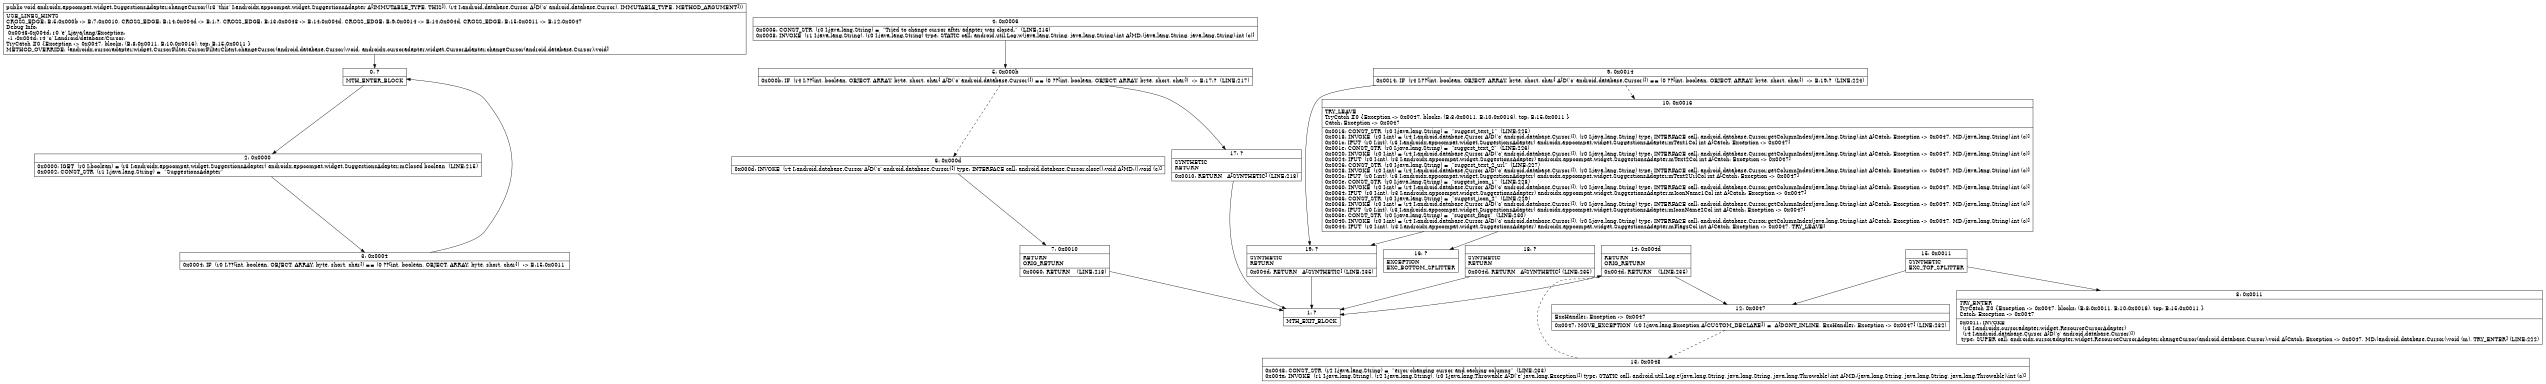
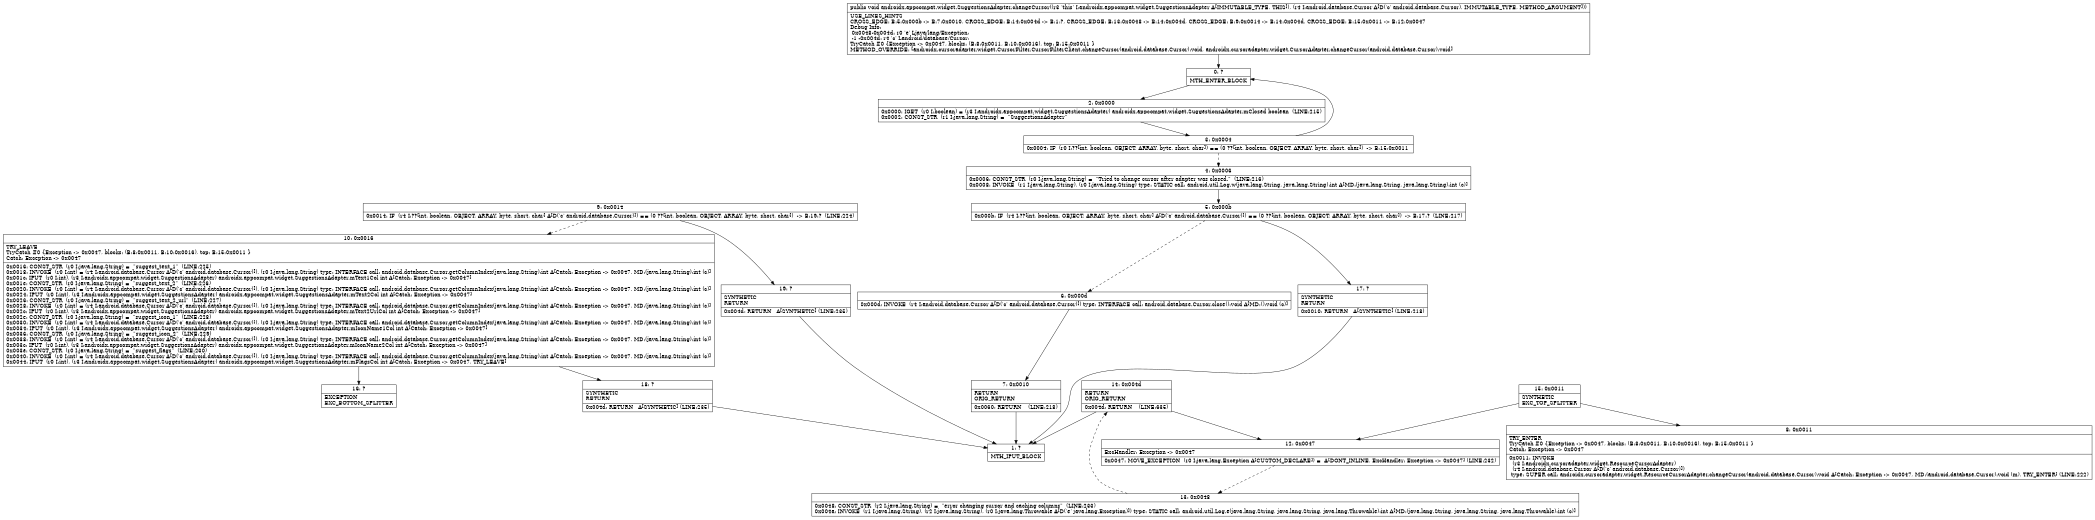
none -> (1219, 158)
(1399, 238) -> (578, 373)
(1646, 272) -> (1127, 407)
(1312, 321) -> (1016, 457)
